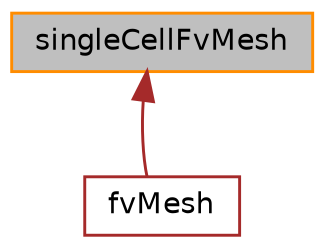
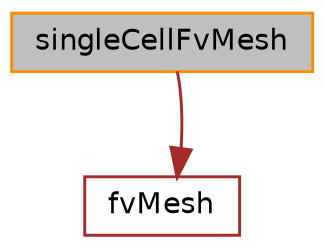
(143, 139) -> (182, 110)
